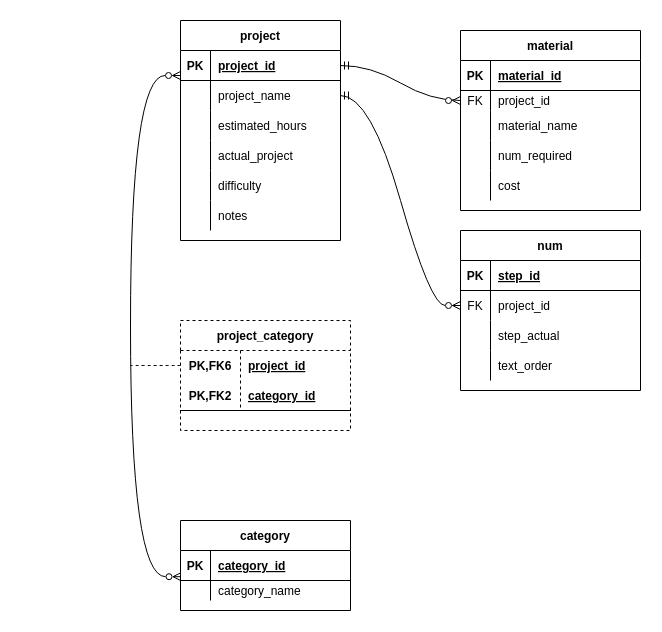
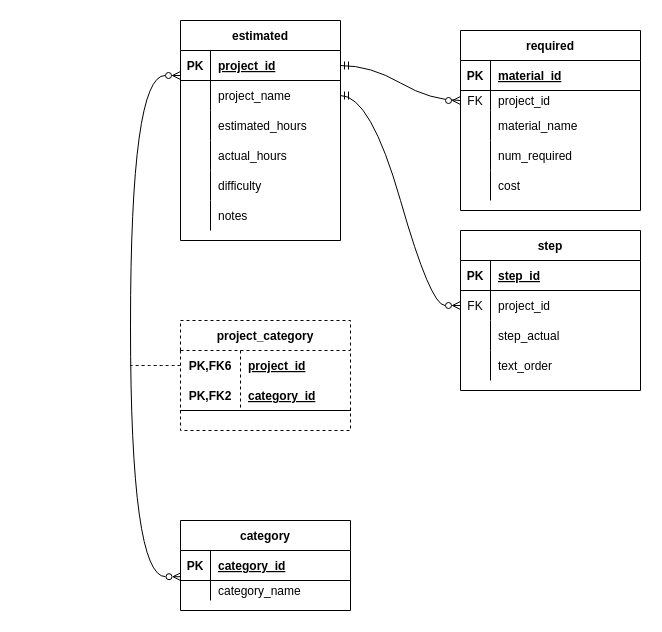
(260, 36) -> (260, 36)
(550, 46) -> (550, 46)
(263, 156) -> (257, 156)
(550, 246) -> (550, 246)
